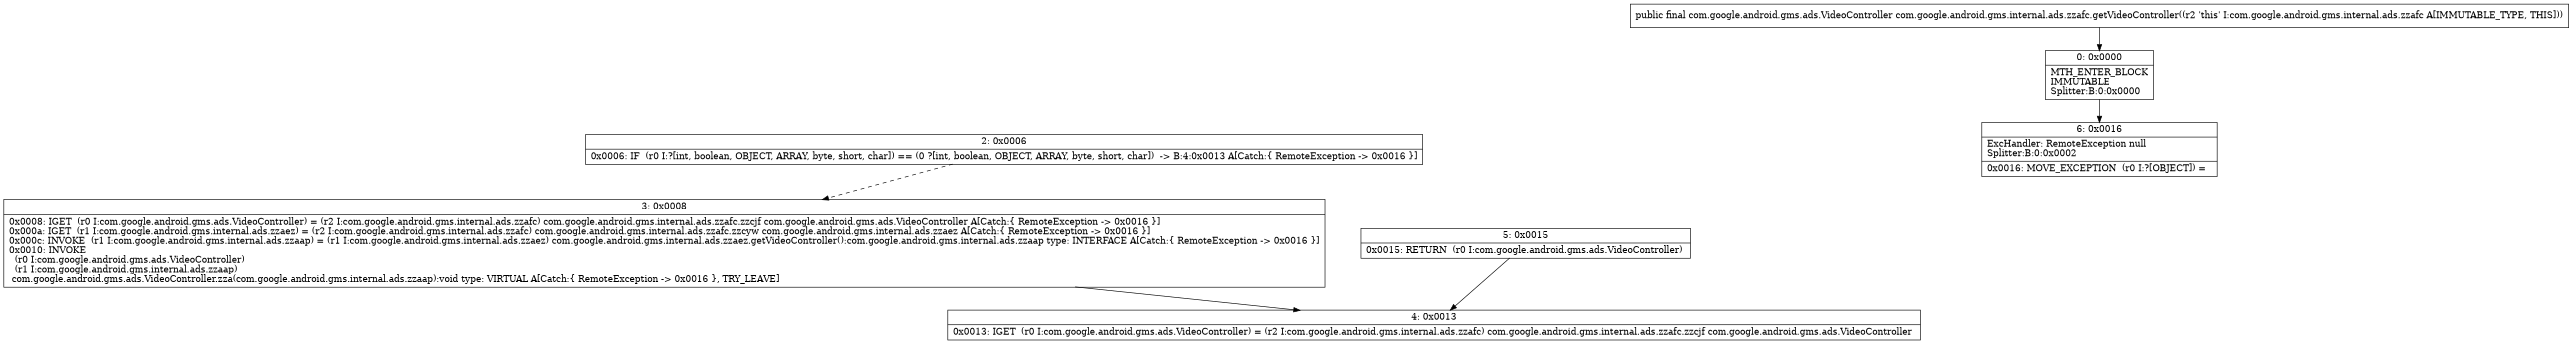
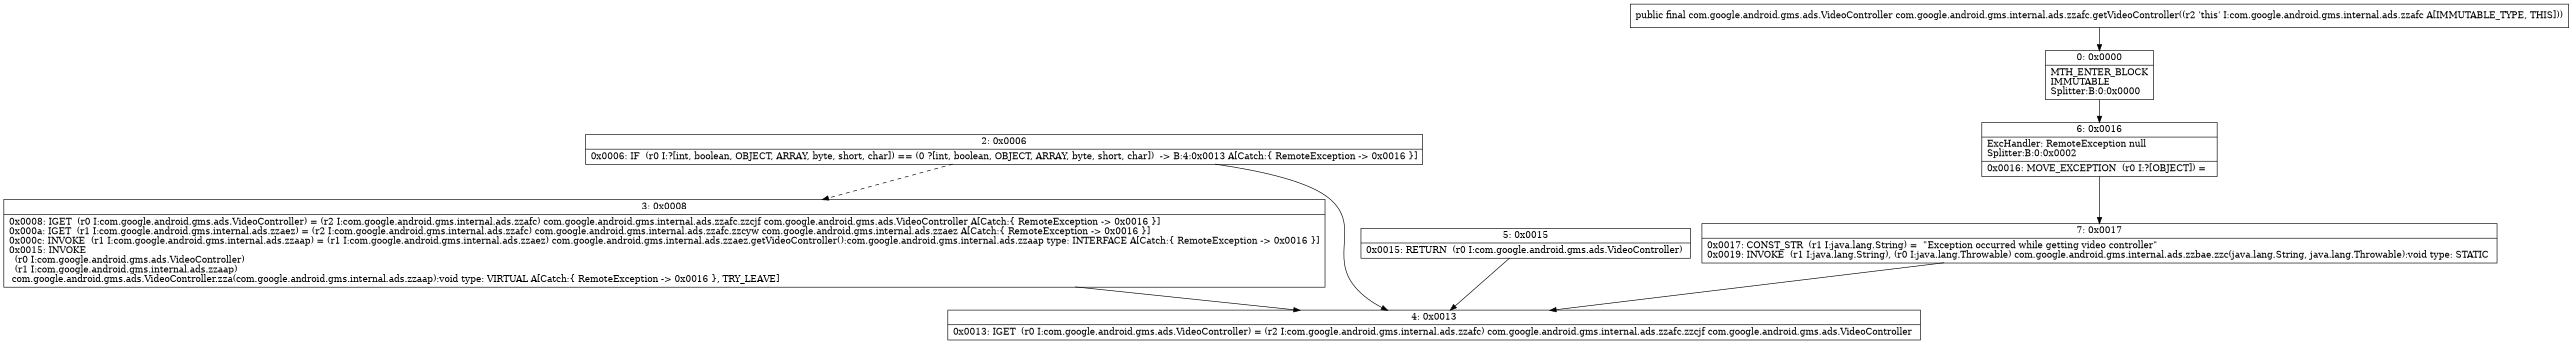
none -> (1332, 202)
none -> (2099, 243)
(51, 251) -> (51, 251)
